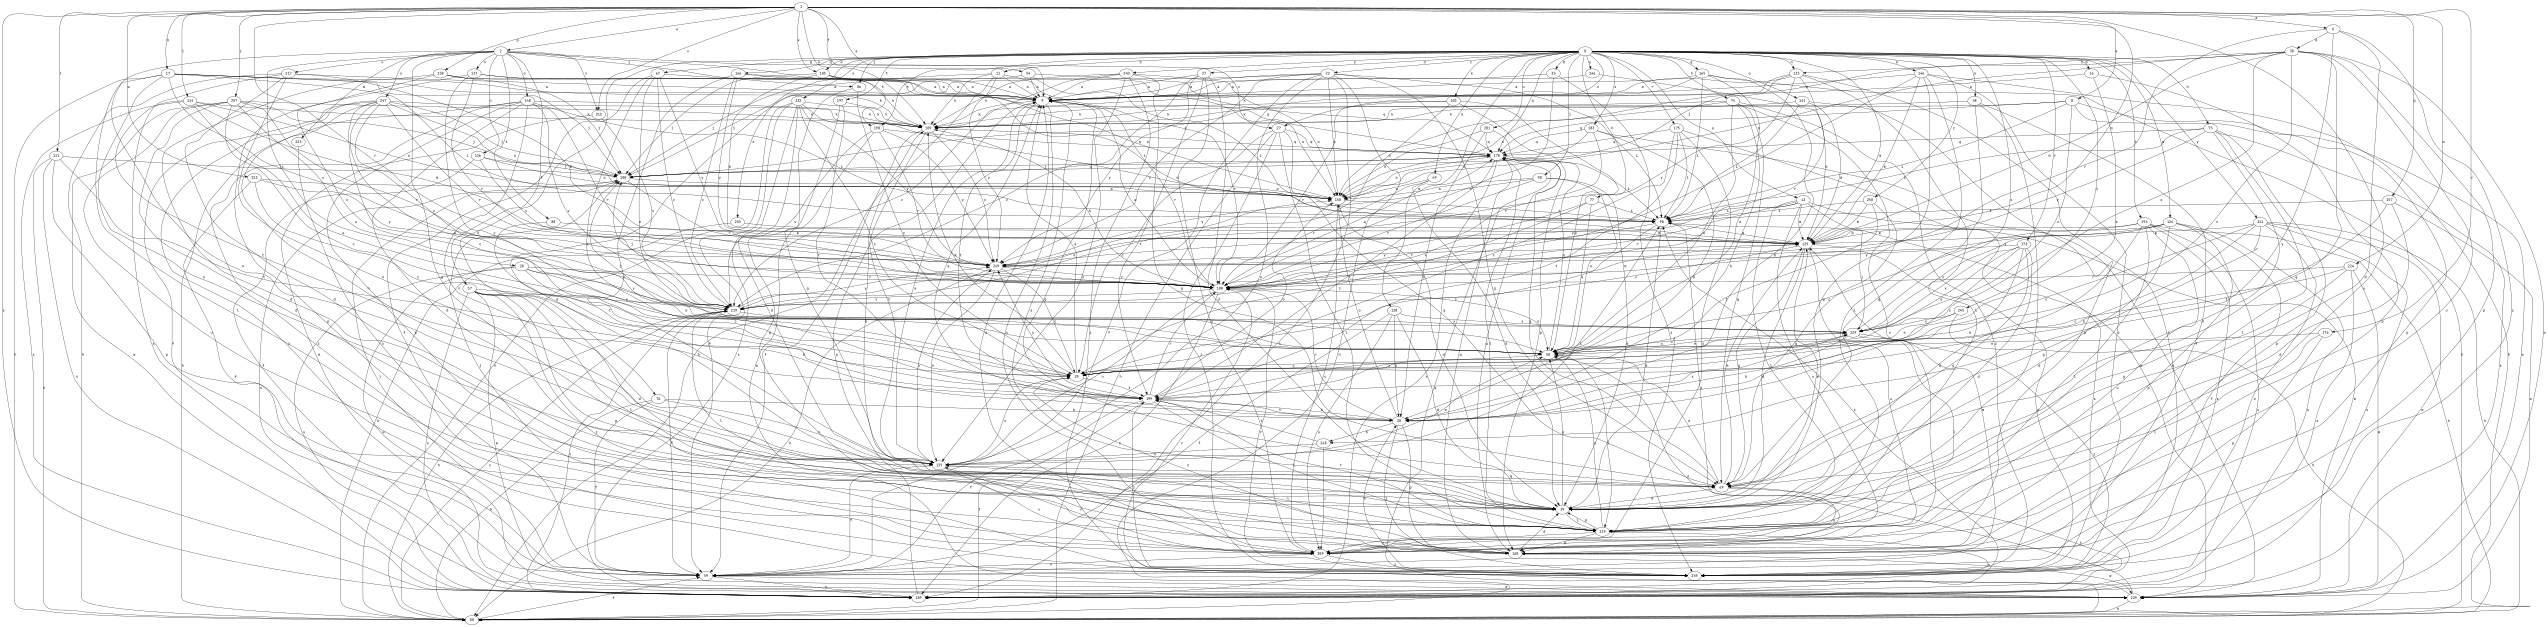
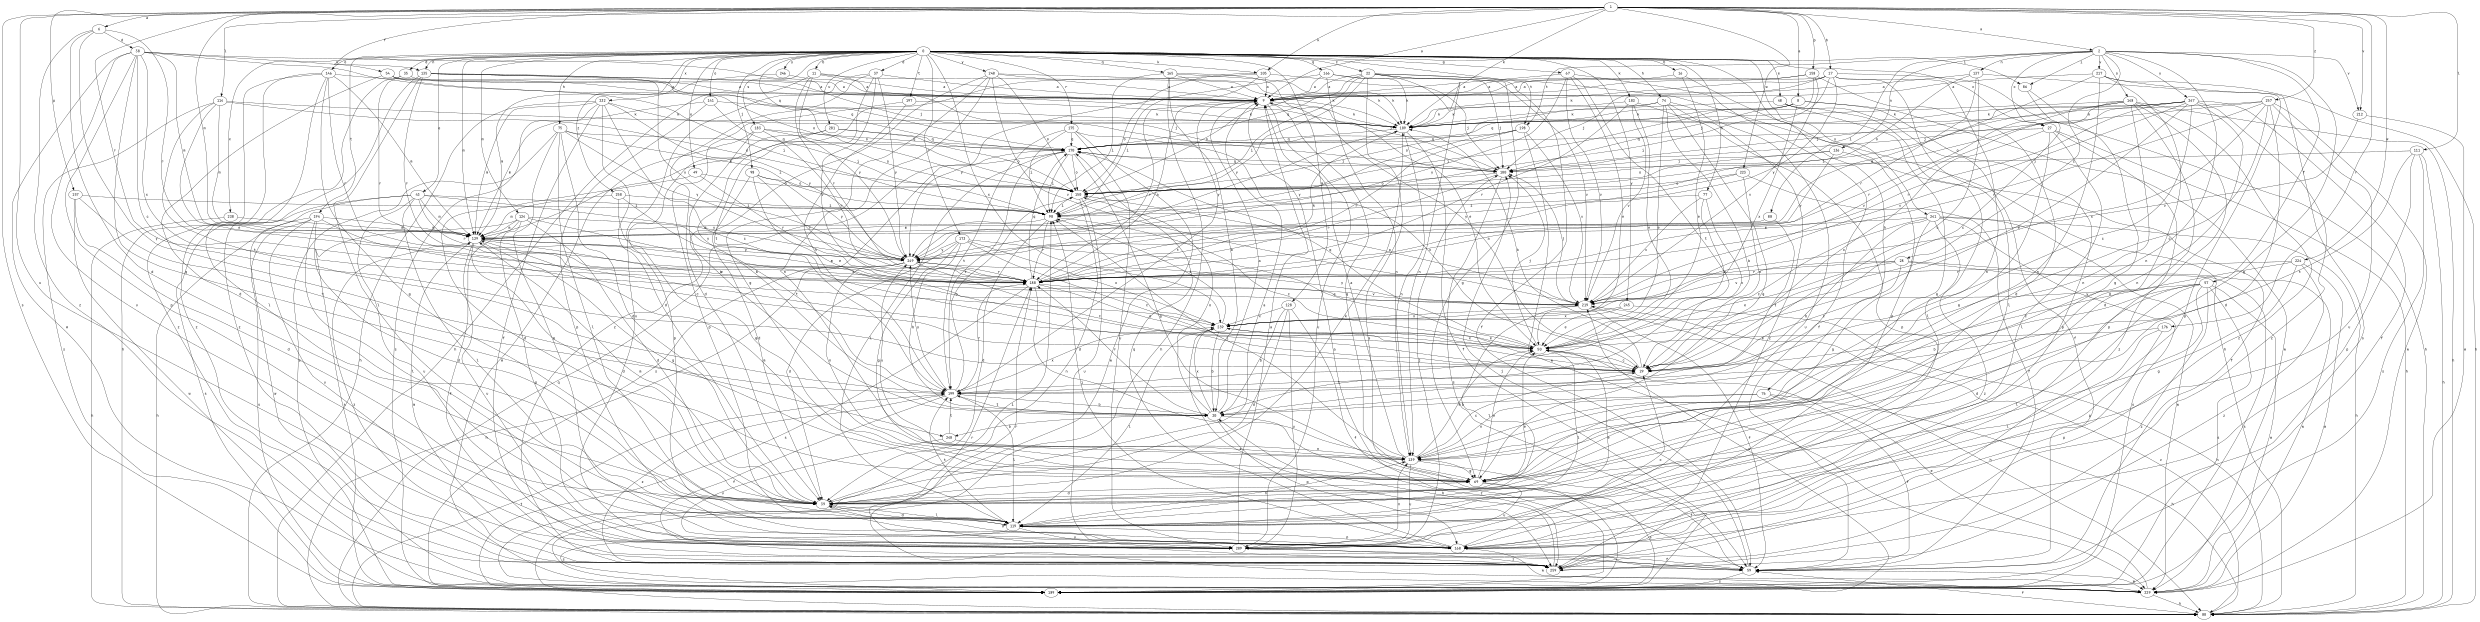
(298, 142) -> none
(2111, 552) -> none
